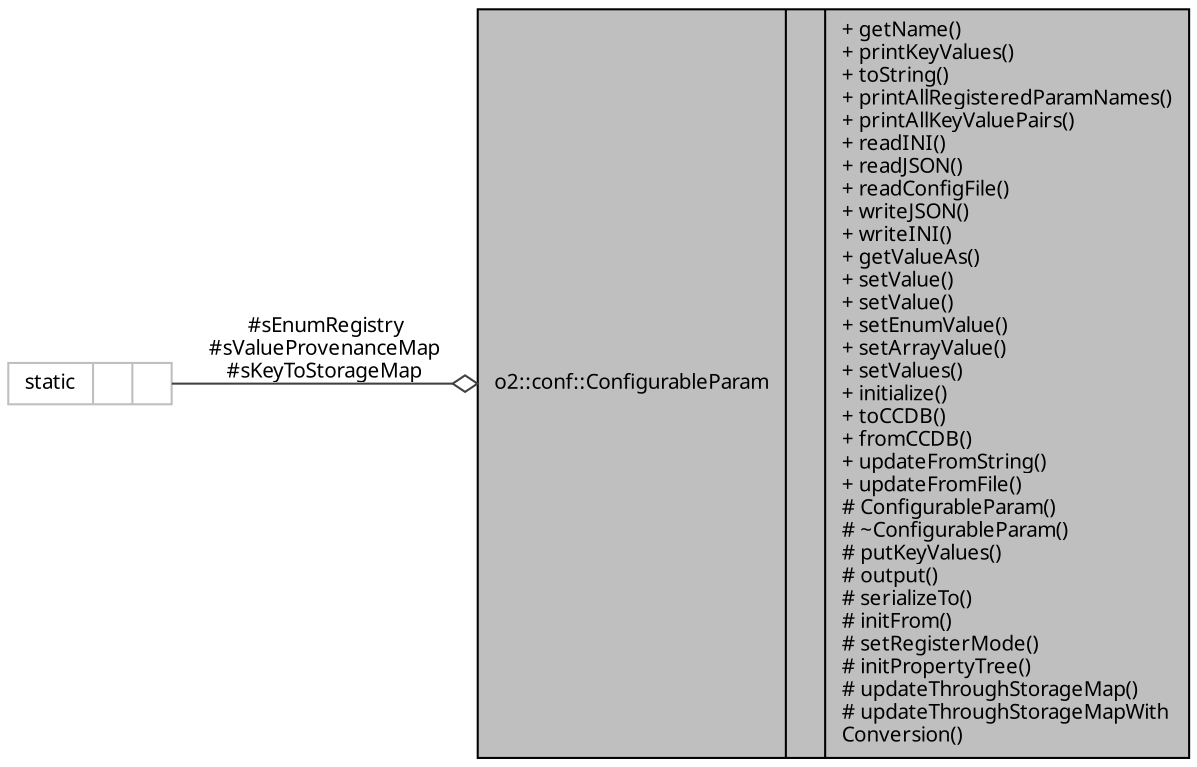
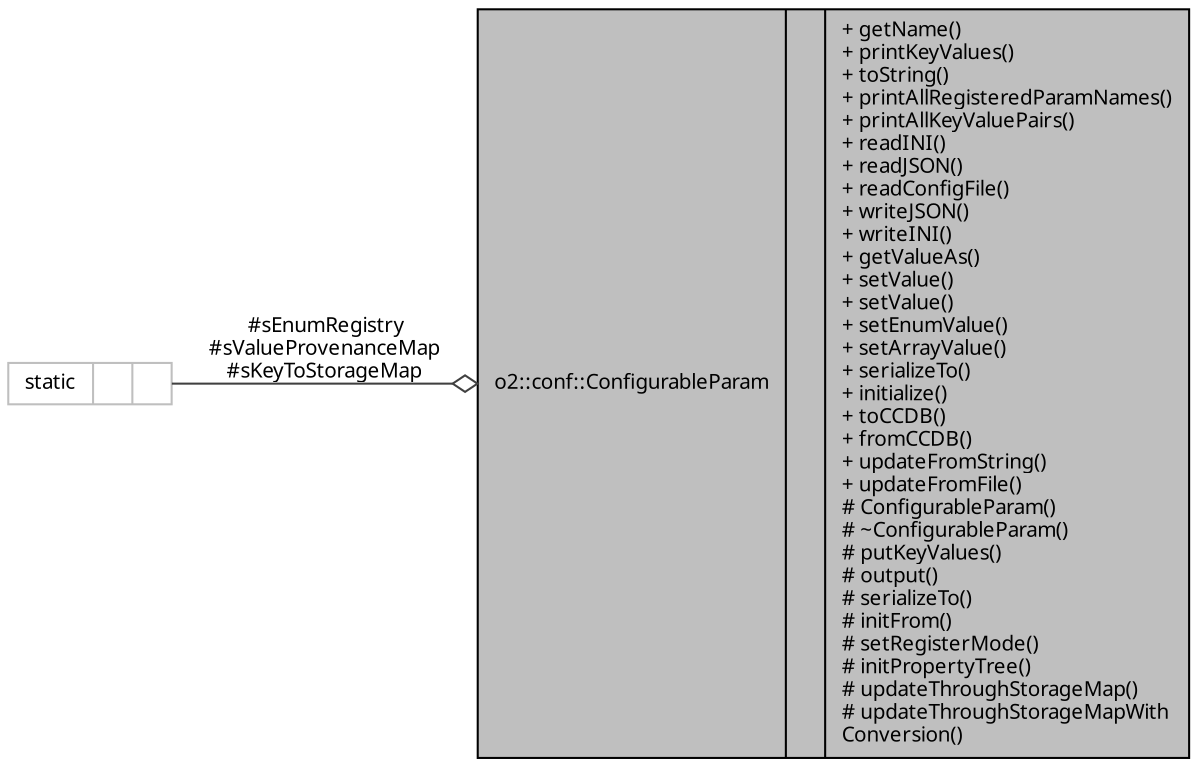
(903, 371) -> (907, 371)
